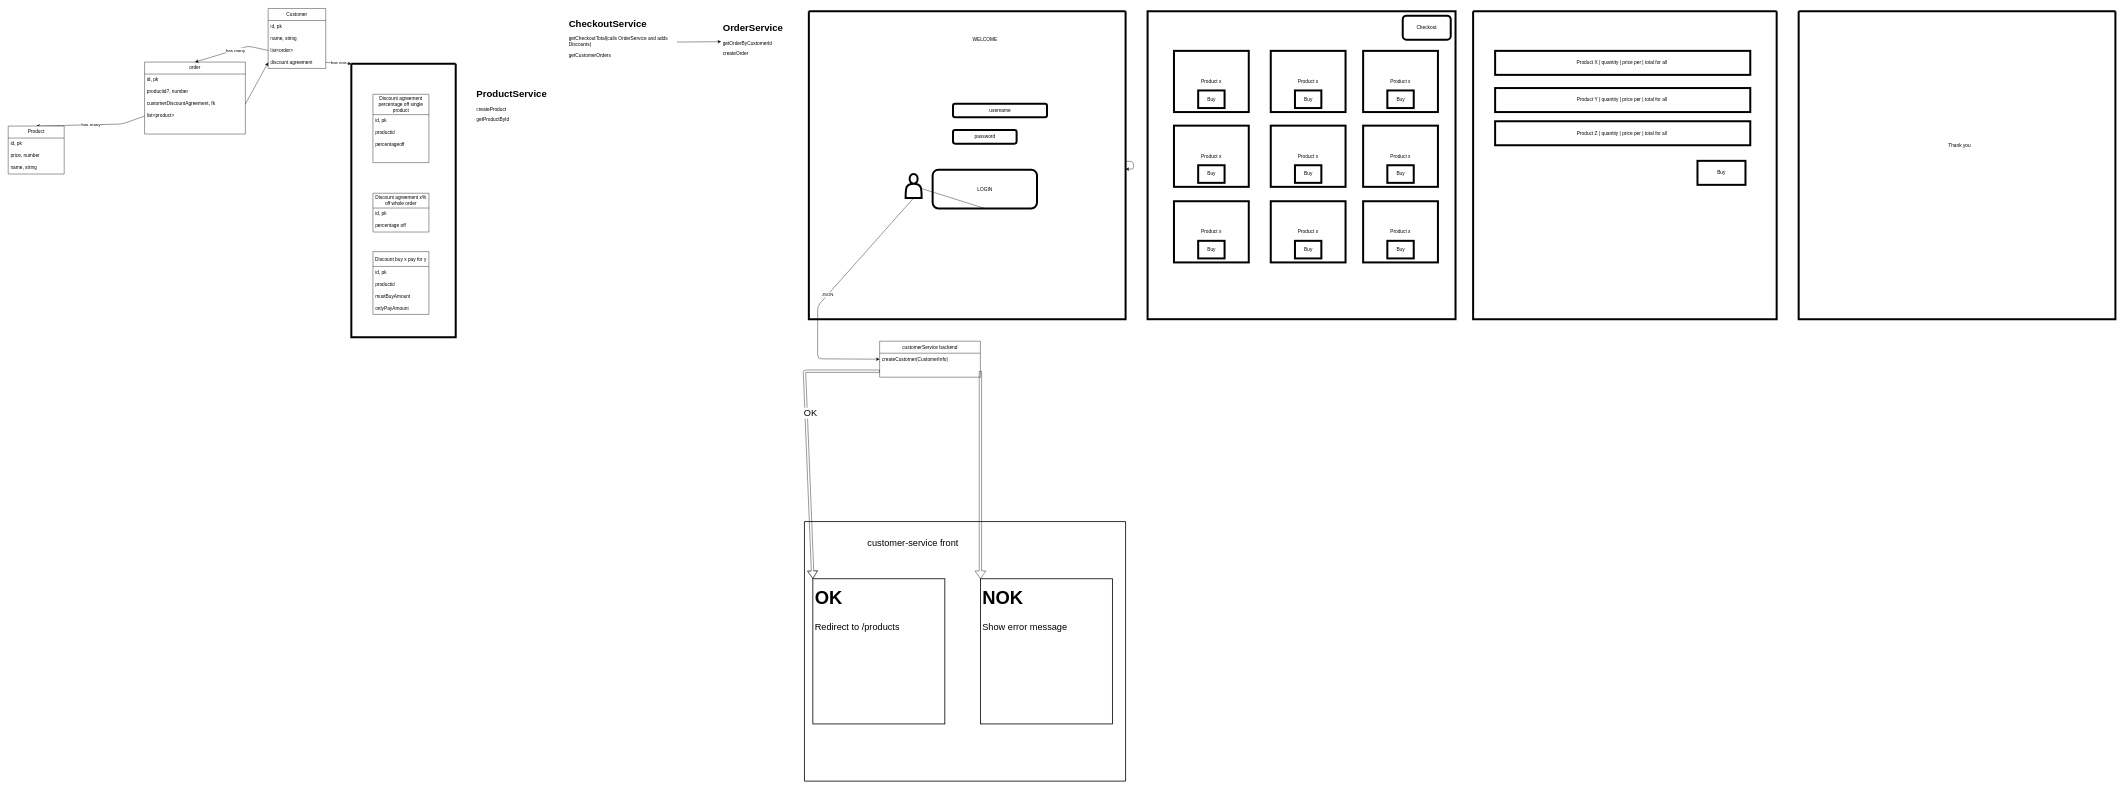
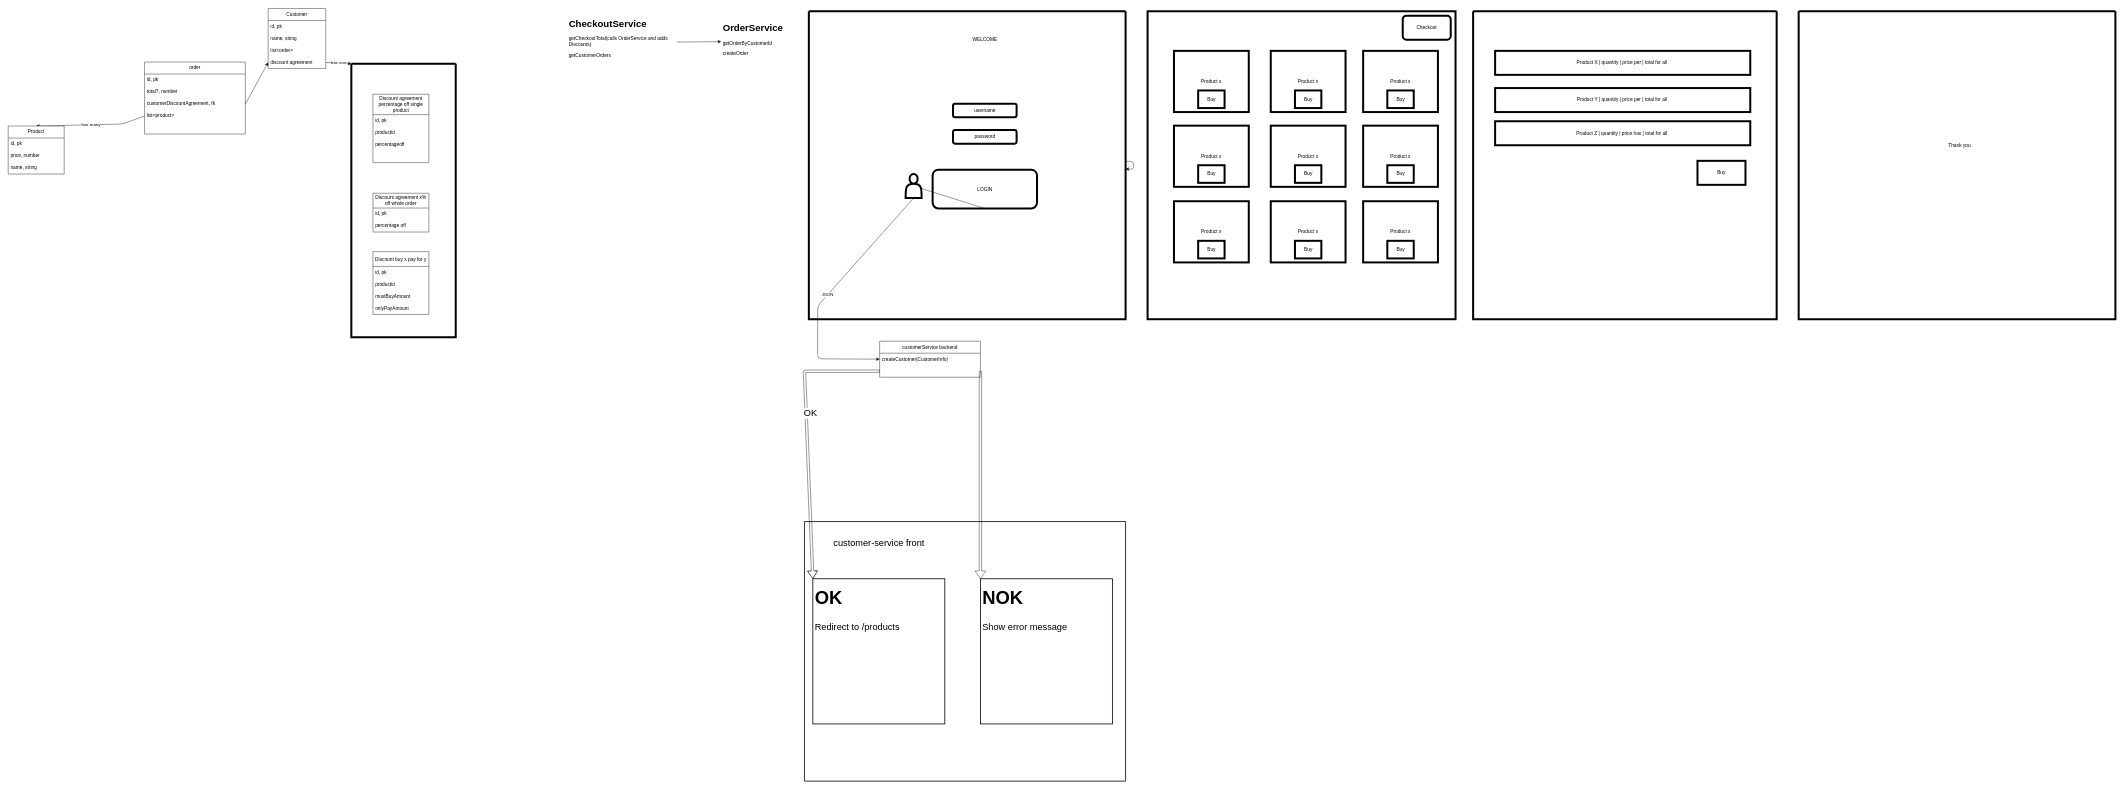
(235, 50) -> none
(169, 92) -> (164, 92)
(513, 110) -> none
(1000, 110) -> (985, 110)
(1623, 133) -> (1623, 133)
(913, 543) -> (879, 543)
